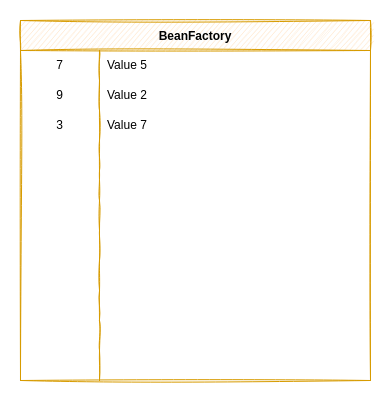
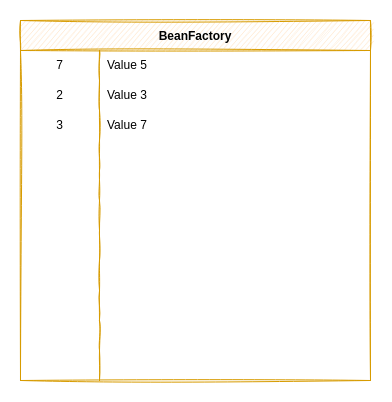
(60, 96) -> (60, 96)
(128, 96) -> (128, 96)
